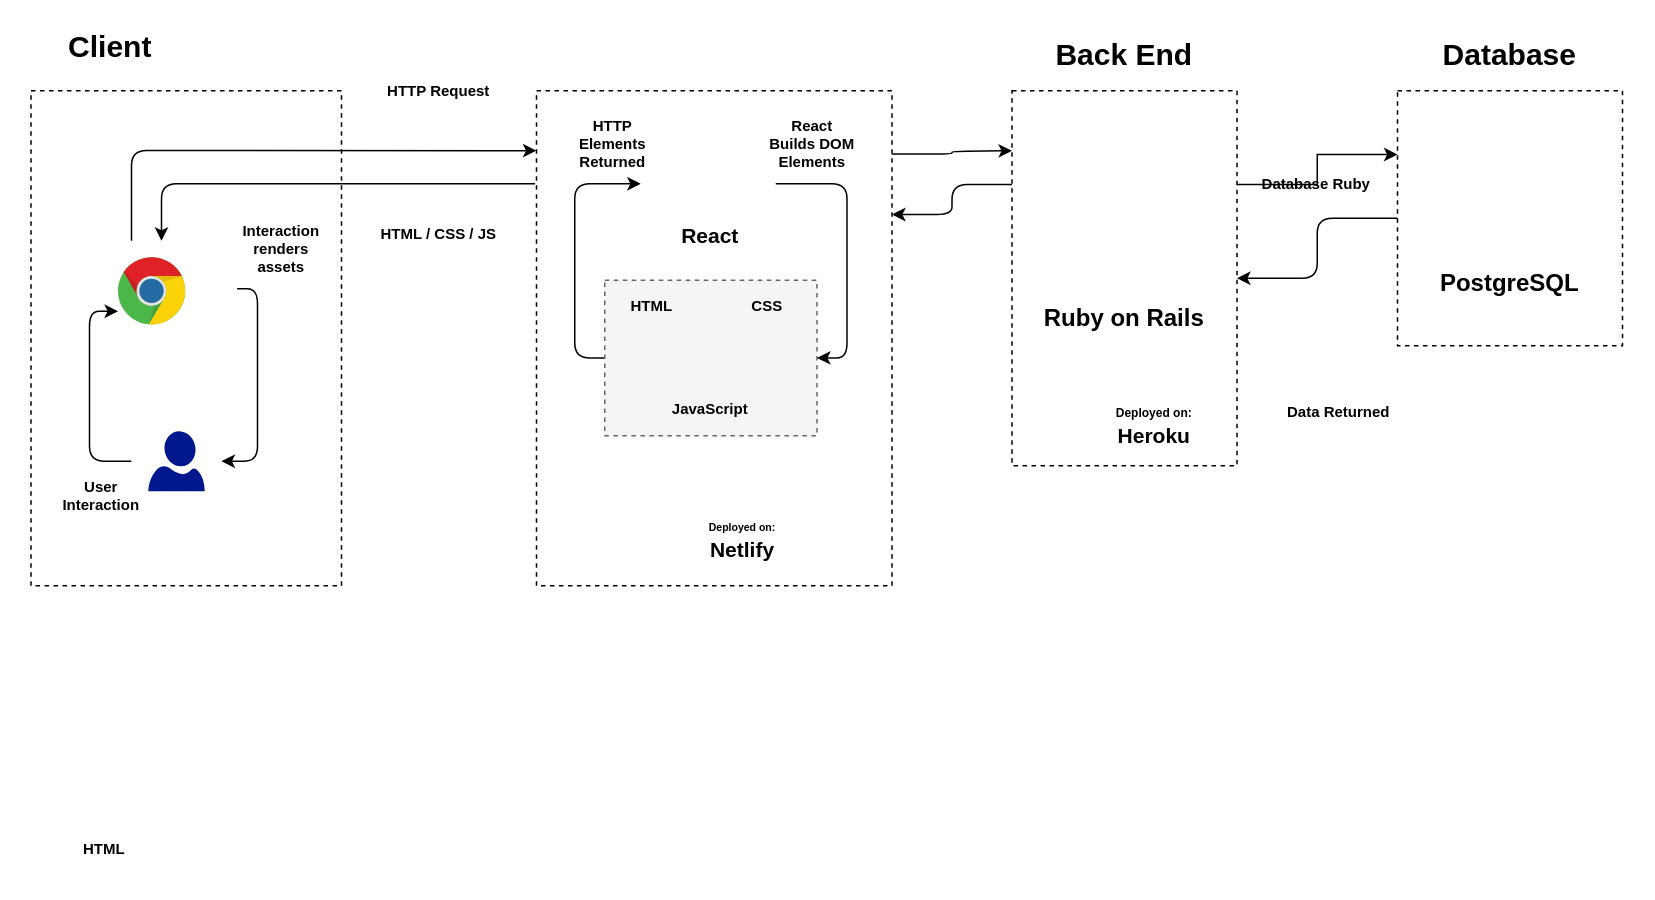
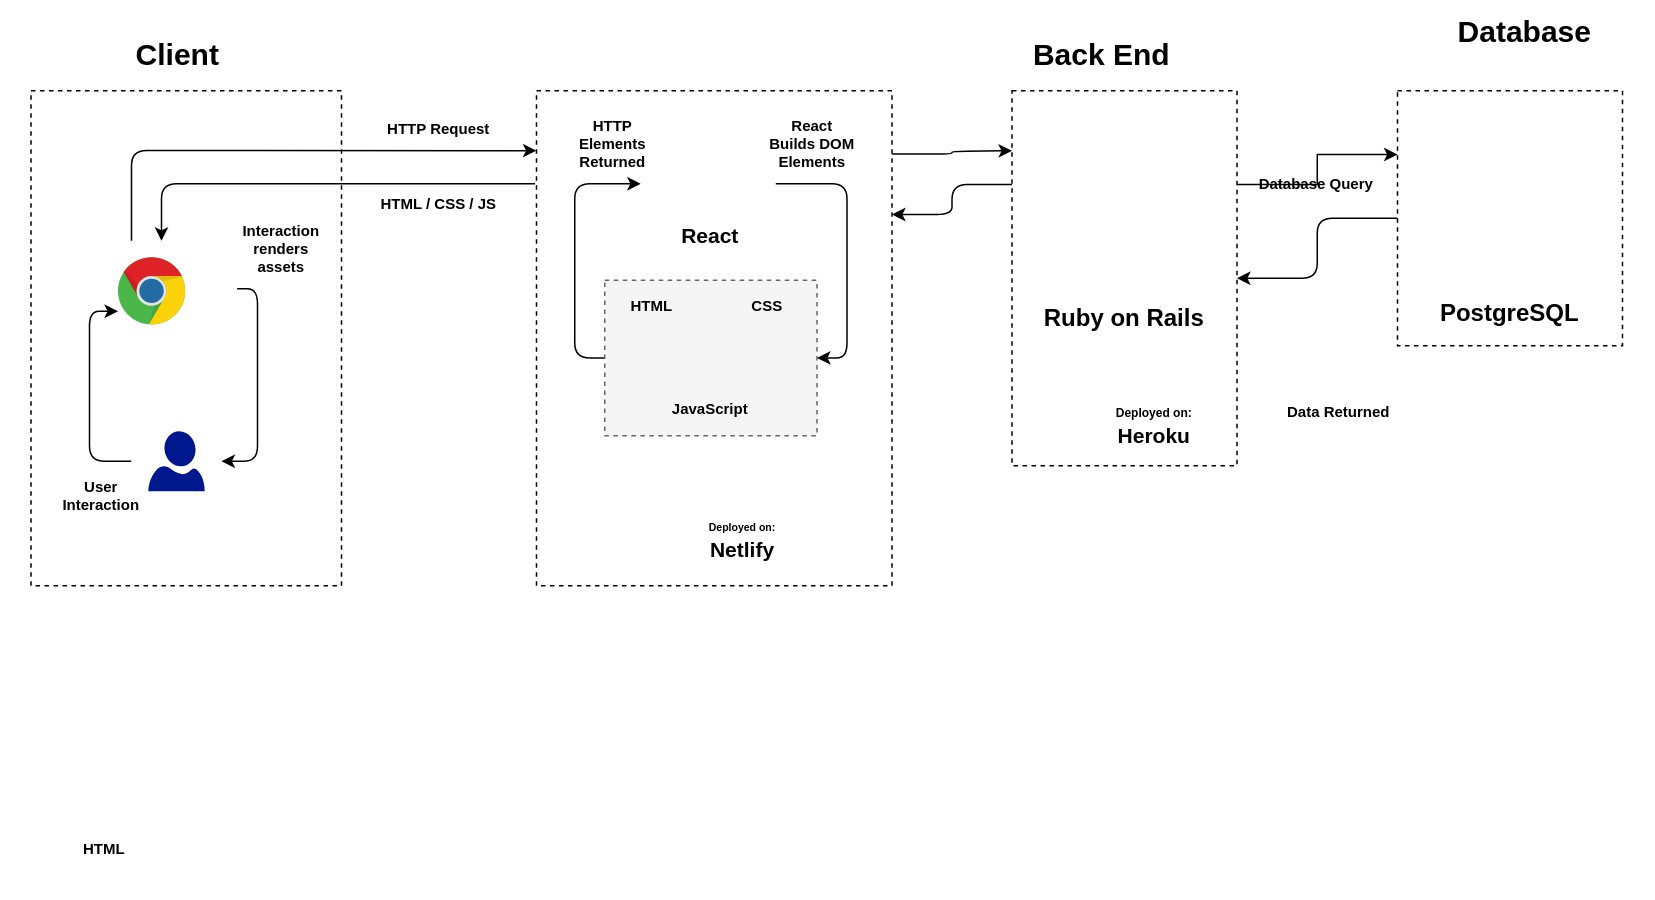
(110, 46) -> (177, 53)
(1124, 53) -> (1102, 53)
(1510, 53) -> (1525, 31)
(439, 91) -> (439, 128)
(1316, 184) -> (1316, 184)
(439, 233) -> (439, 203)
(1510, 283) -> (1510, 313)
